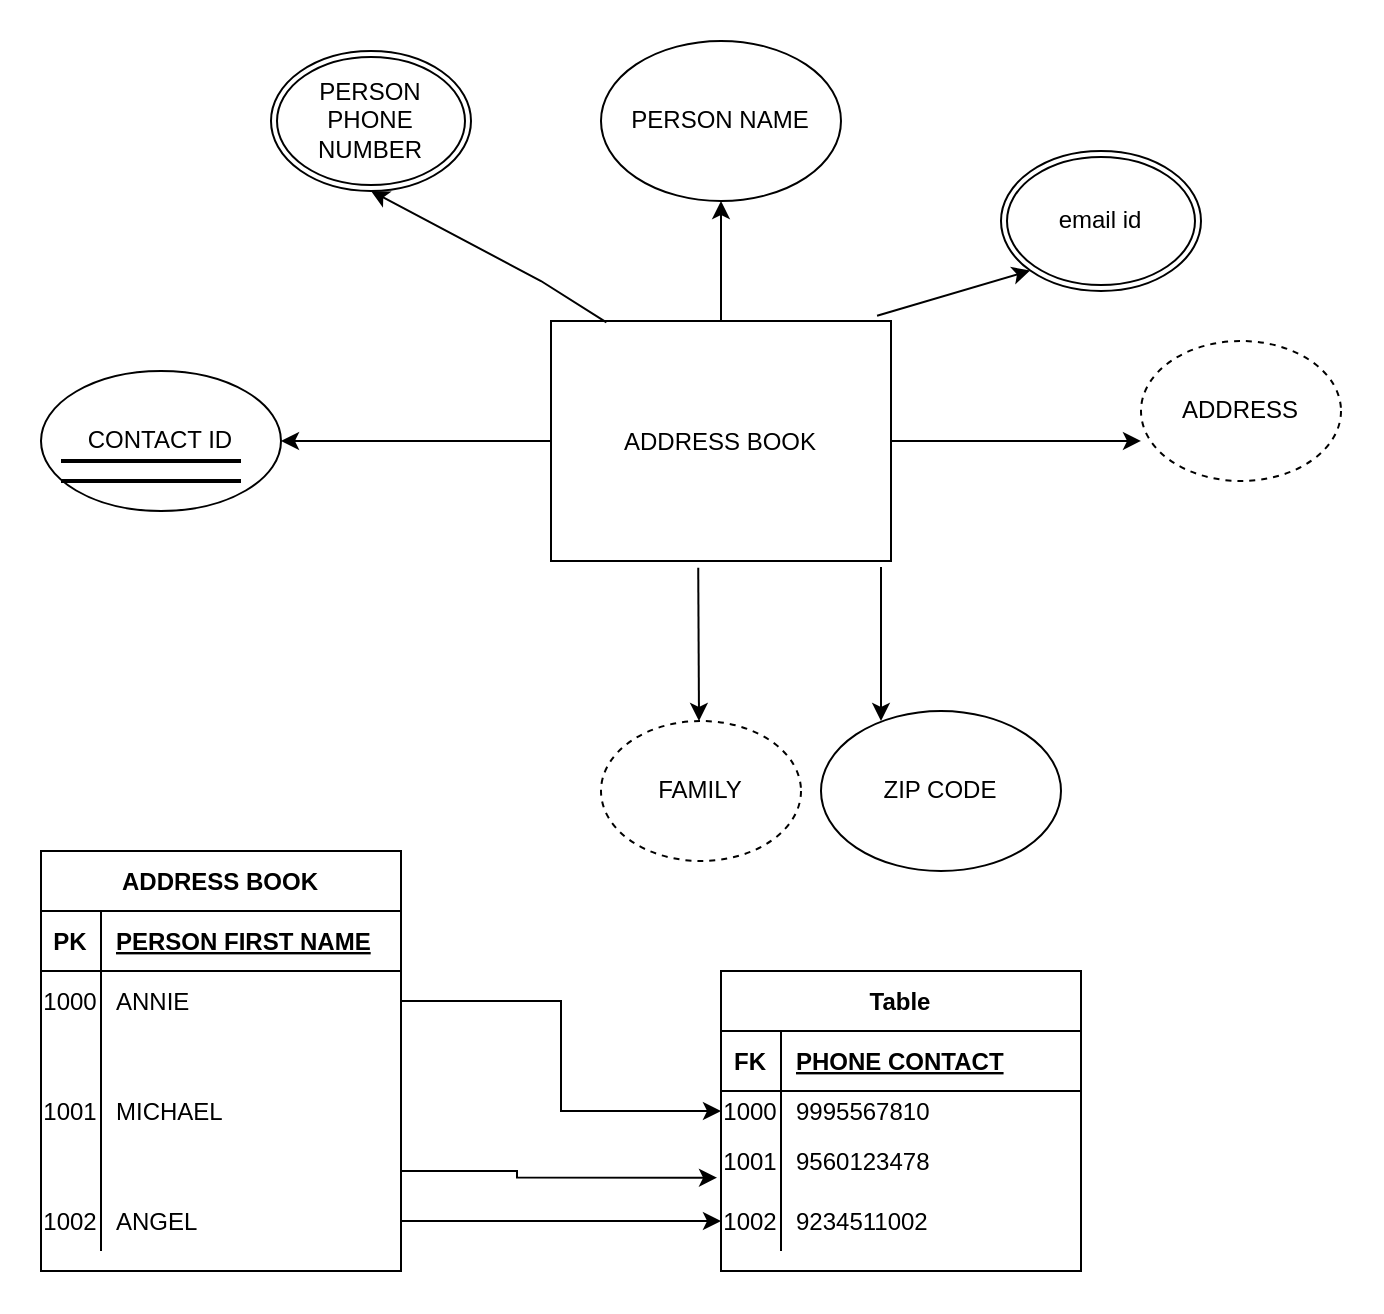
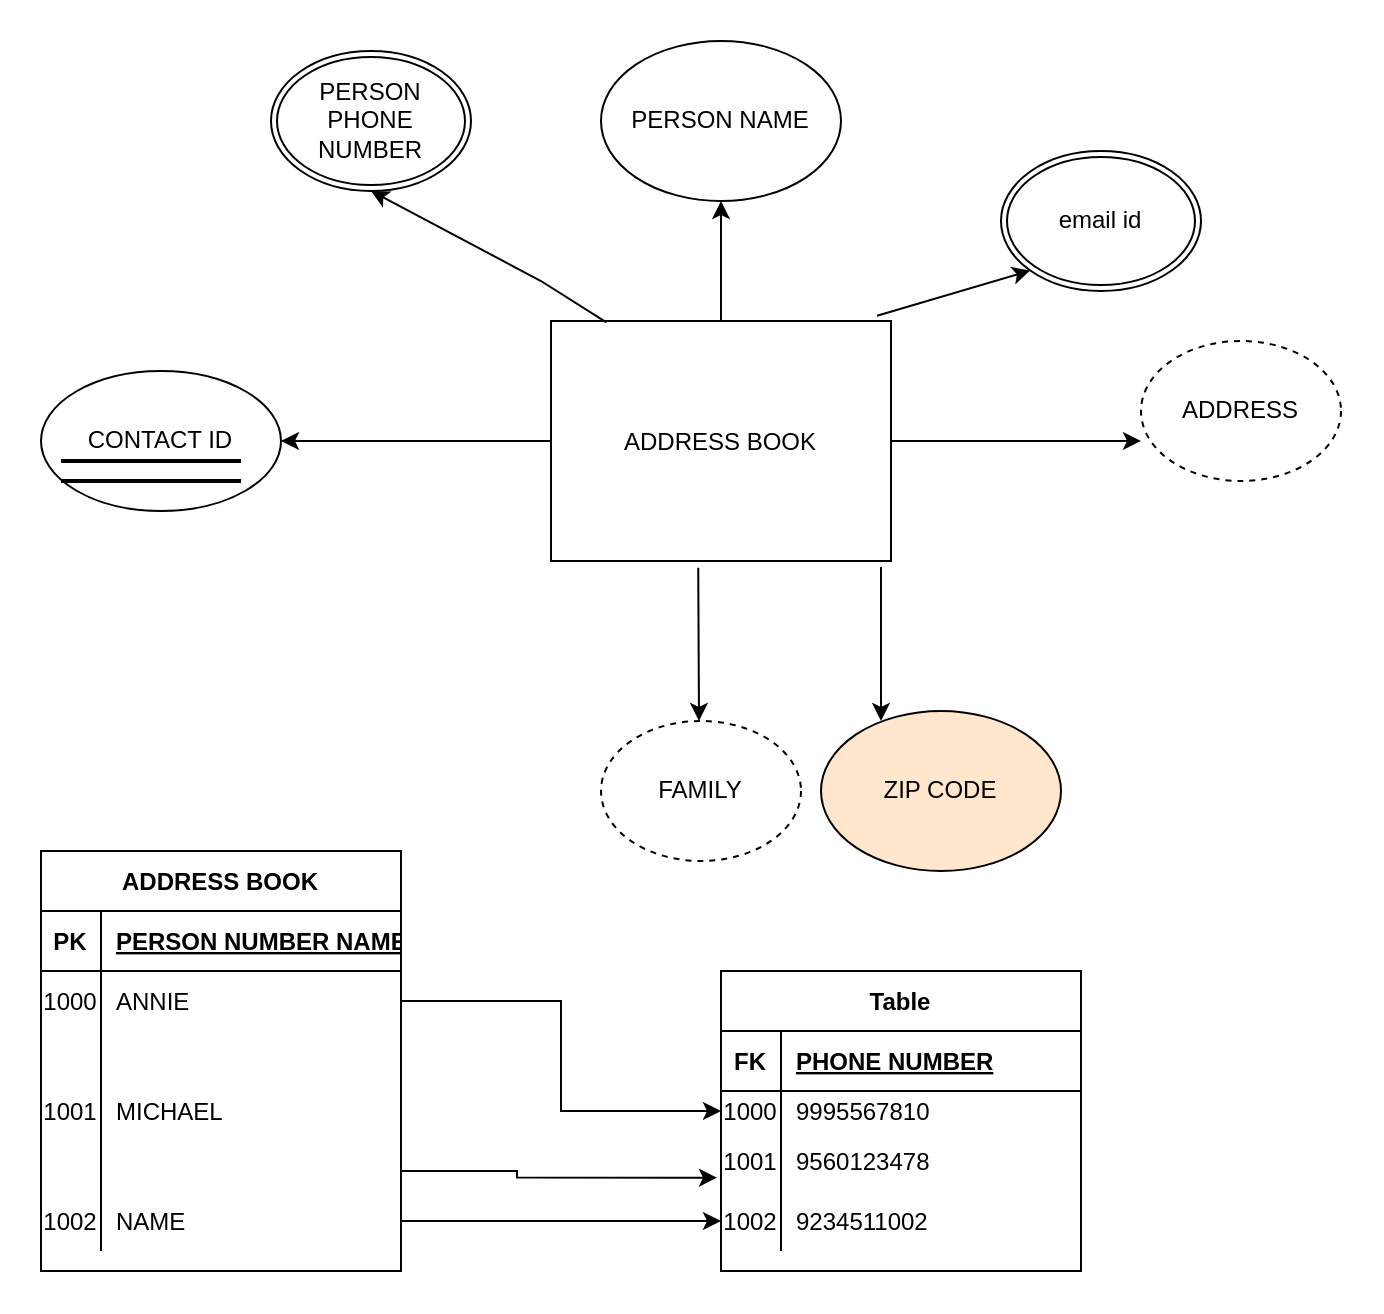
(941, 791) -> (941, 791)
(224, 942) -> (231, 942)
(880, 1062) -> (874, 1062)
(150, 1222) -> (143, 1222)
